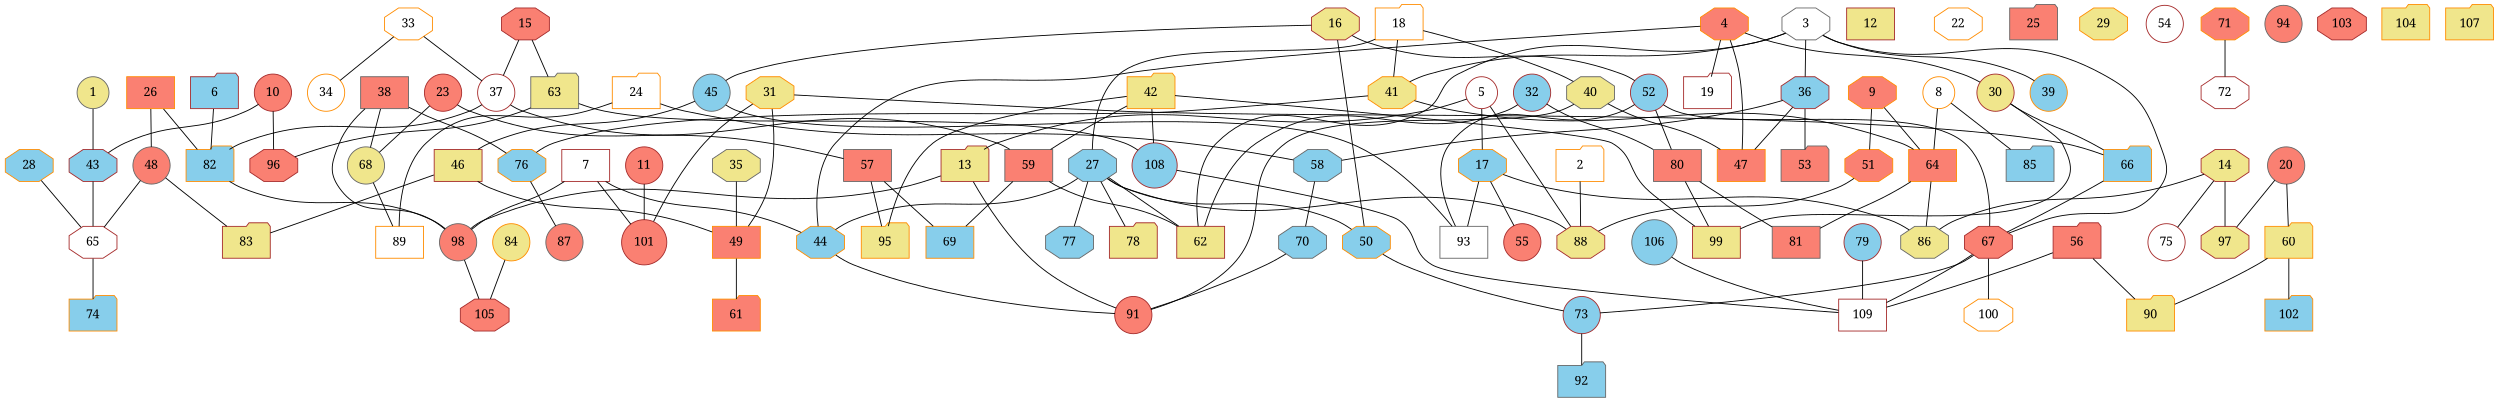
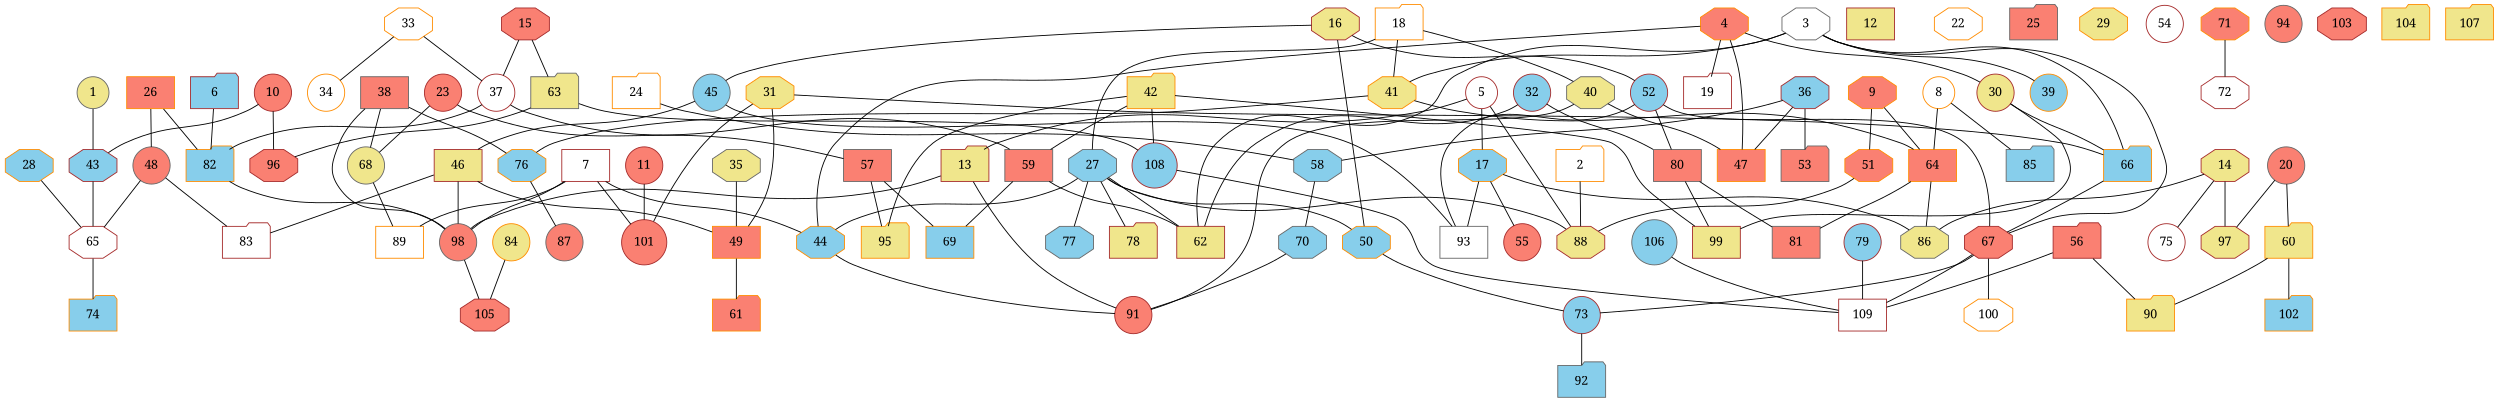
(1805, 58) -> (2054, 63)
(472, 118) -> (493, 204)
none -> (458, 203)
(246, 242) -> (246, 242)
